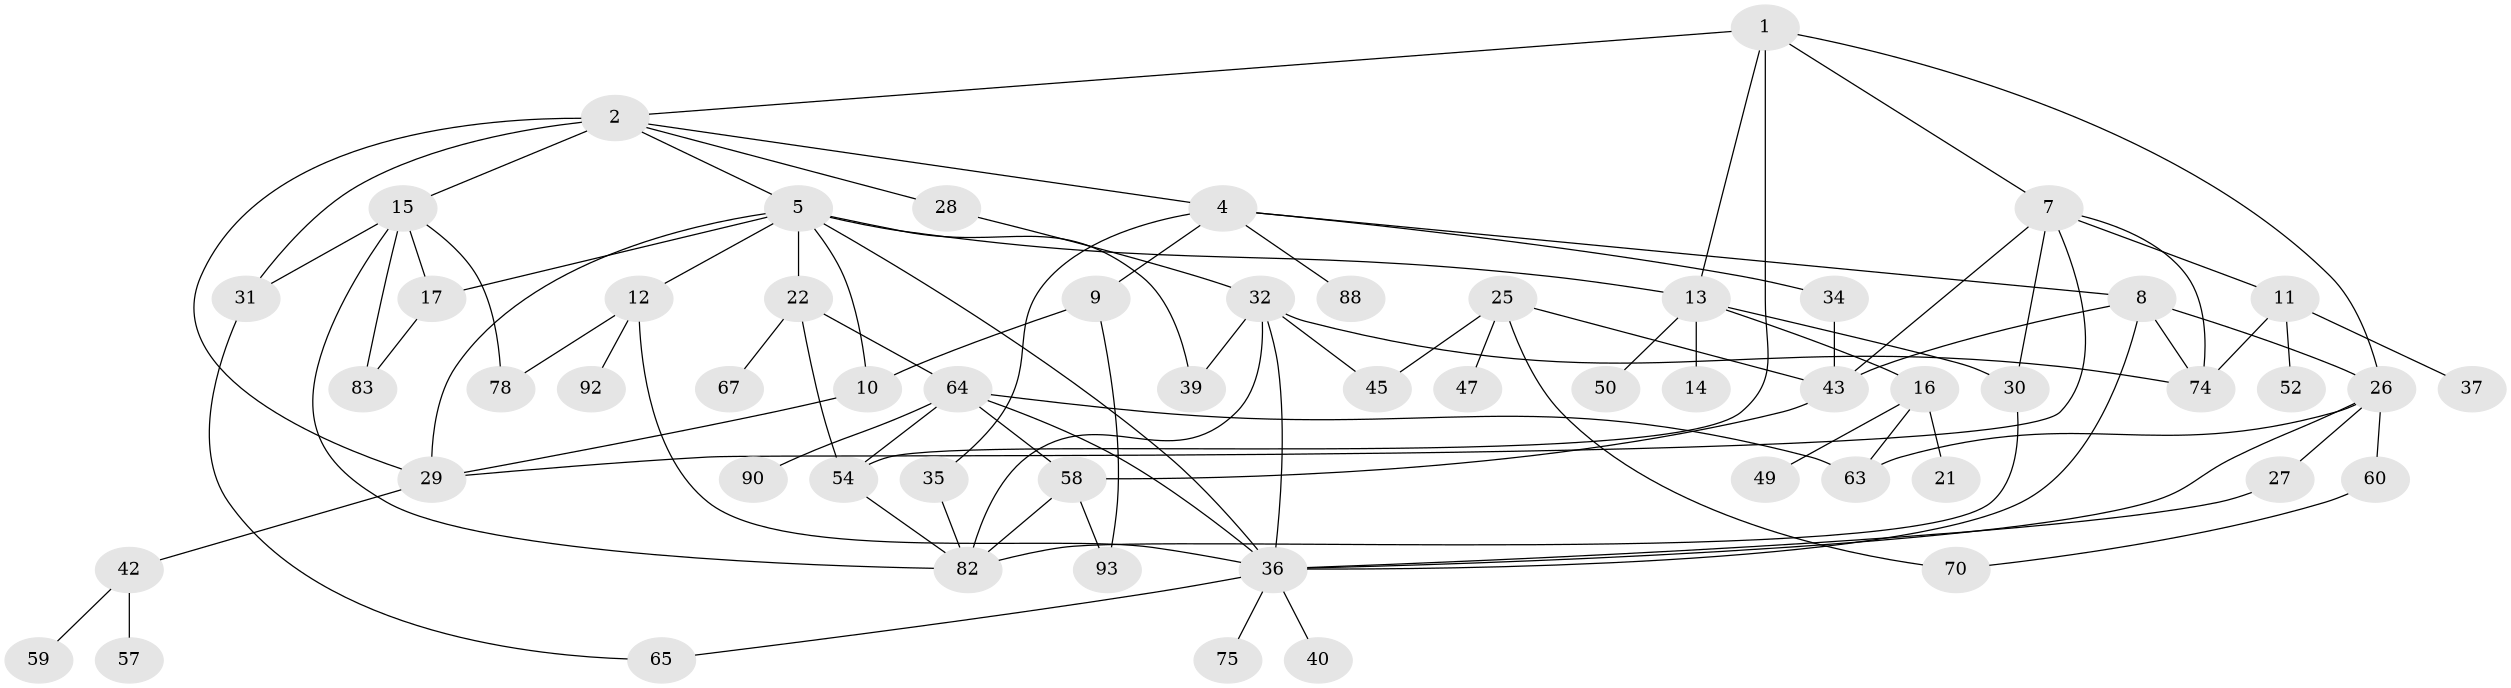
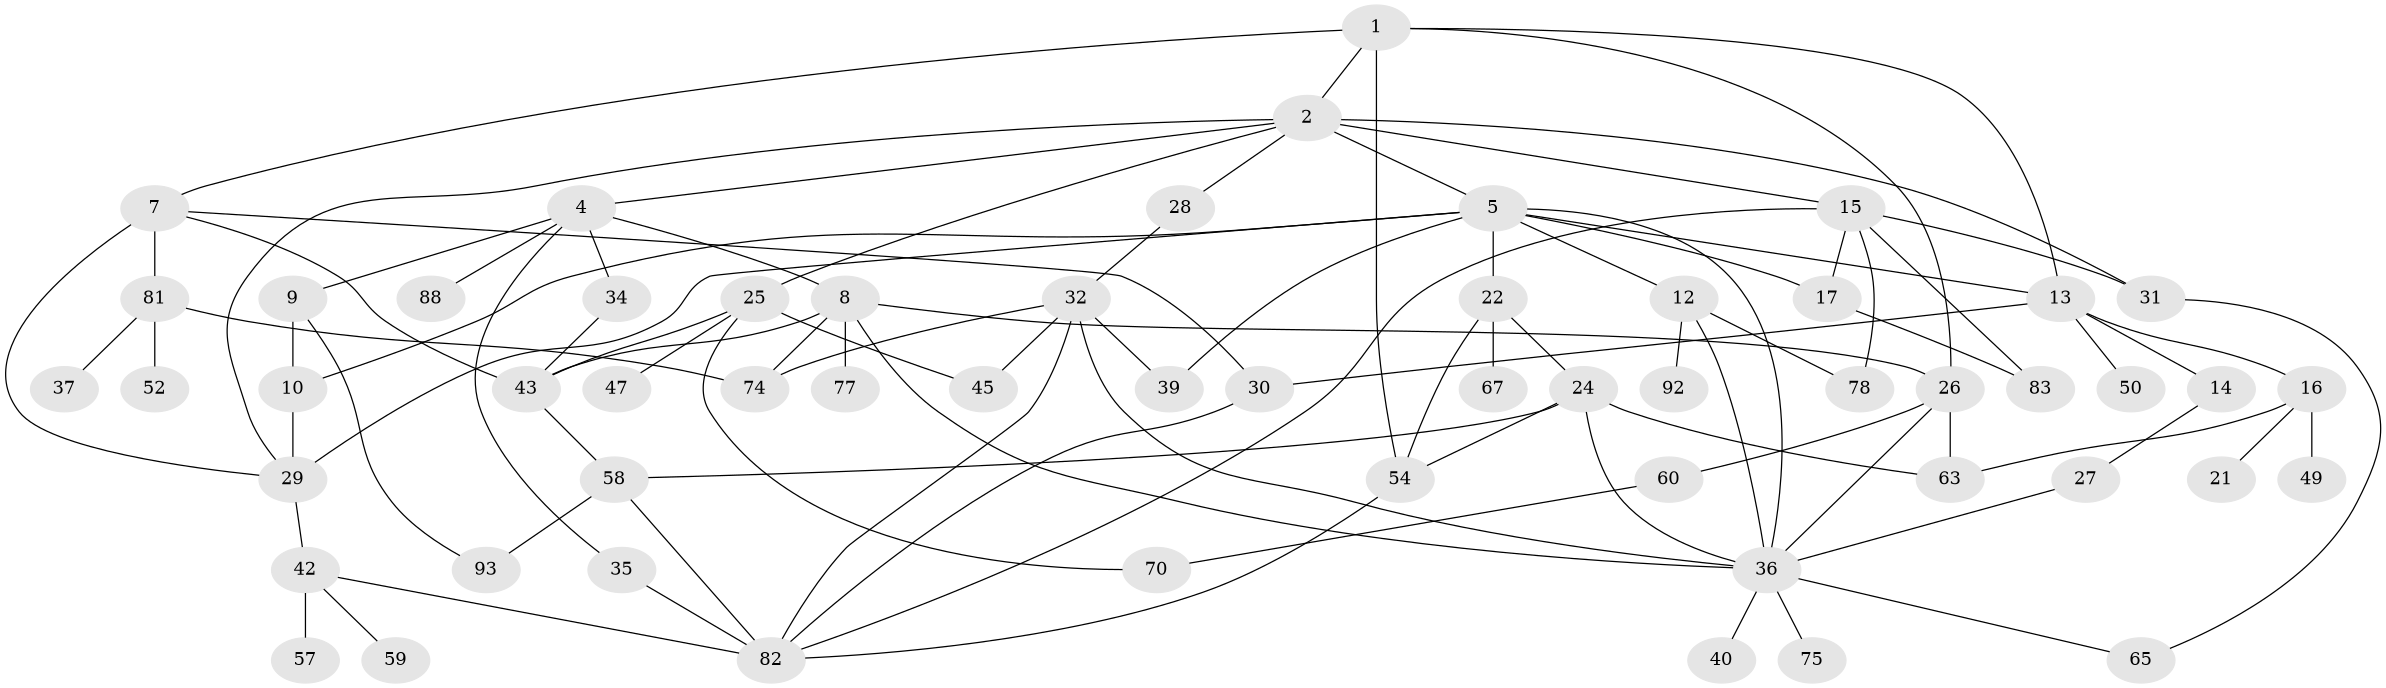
none -> (1026, 199)
(2181, 269) -> none
(2285, 299) -> (155, 299)
none -> (845, 389)
(958, 389) -> (1584, 389)
(2331, 434) -> (2162, 429)
(753, 480) -> none
none -> (538, 615)
